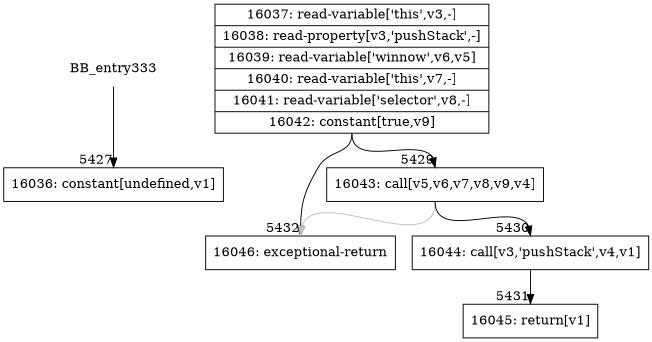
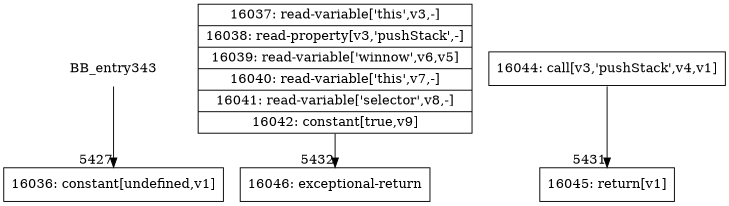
(114, 69) -> (114, 69)
(435, 185) -> none
